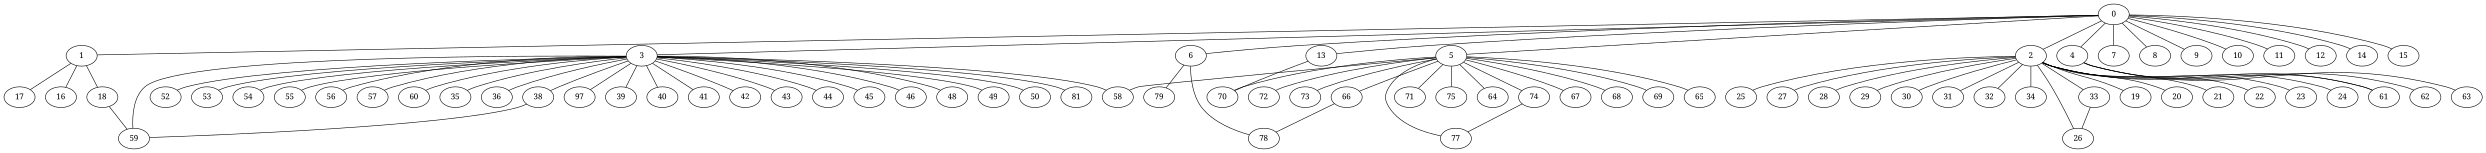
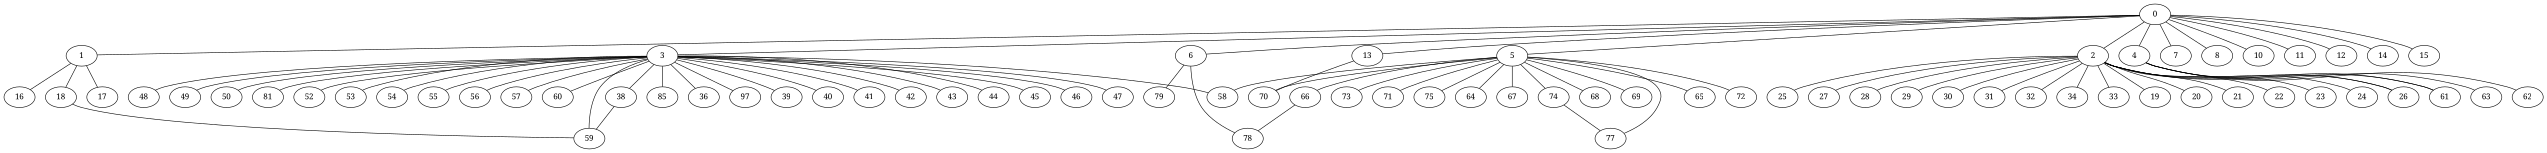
(2196, 56) -> none
(455, 97) -> (662, 97)
none -> (1118, 97)
(2086, 118) -> (2269, 76)
